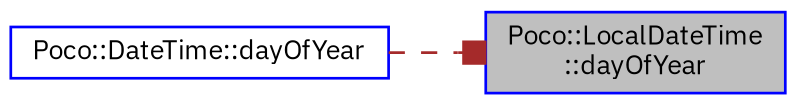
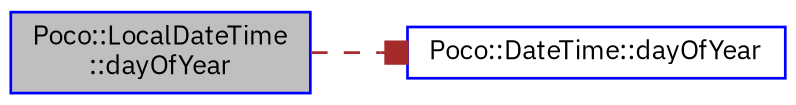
(423, 53) -> (346, 53)
